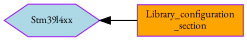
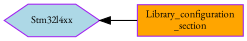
(52, 20) -> (52, 20)
